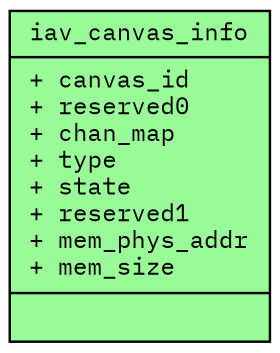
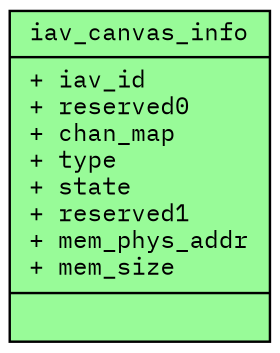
(111, 80) -> (89, 80)
